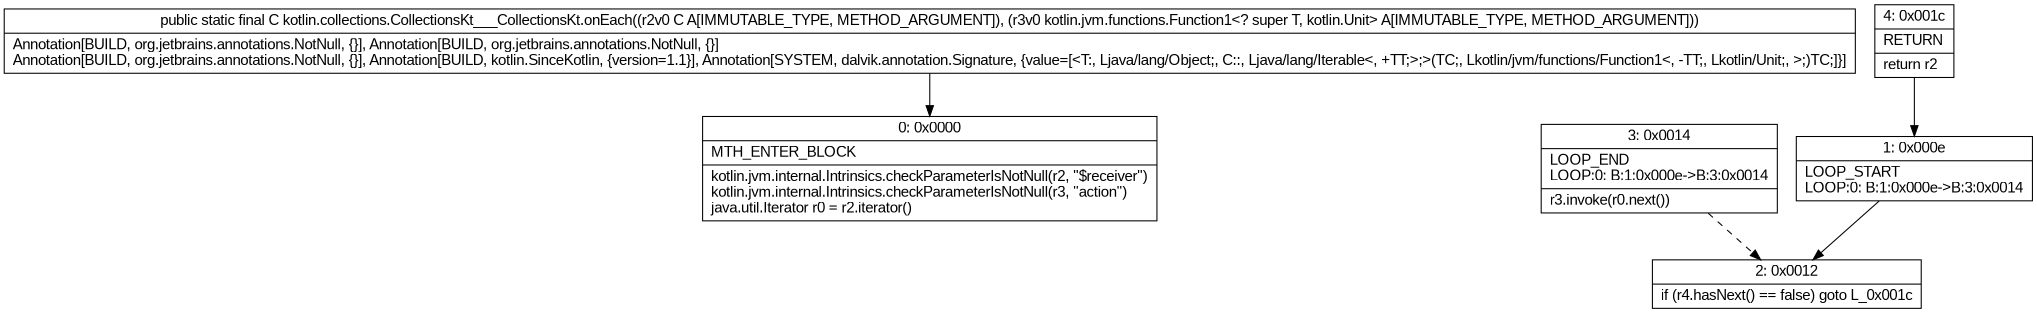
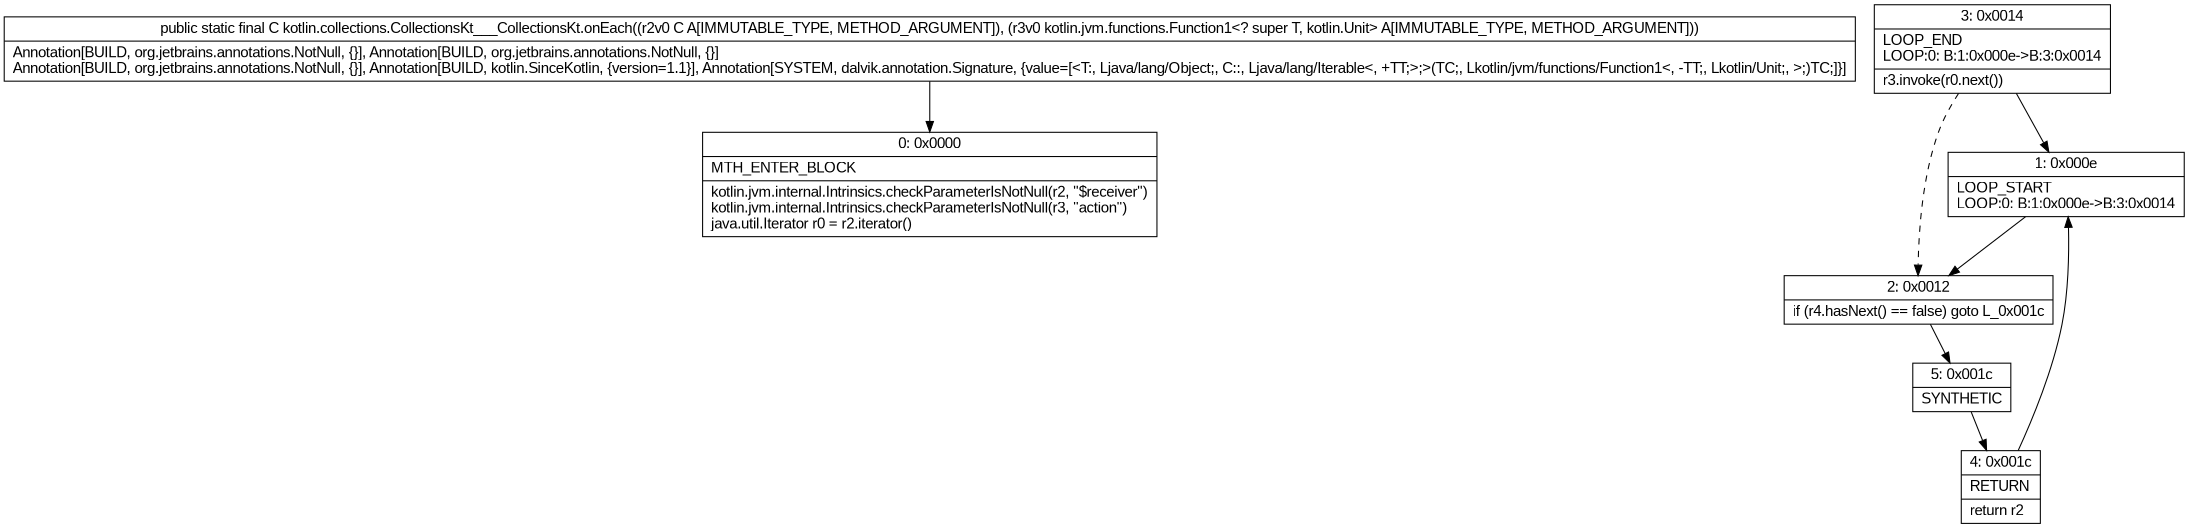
none -> (2030, 118)
none -> (1962, 387)
